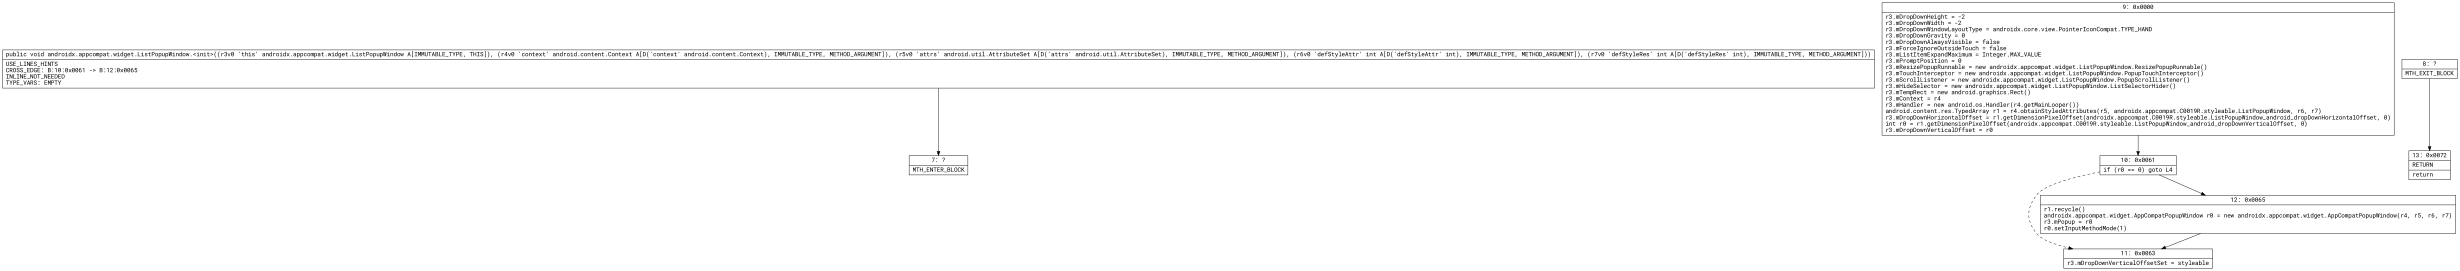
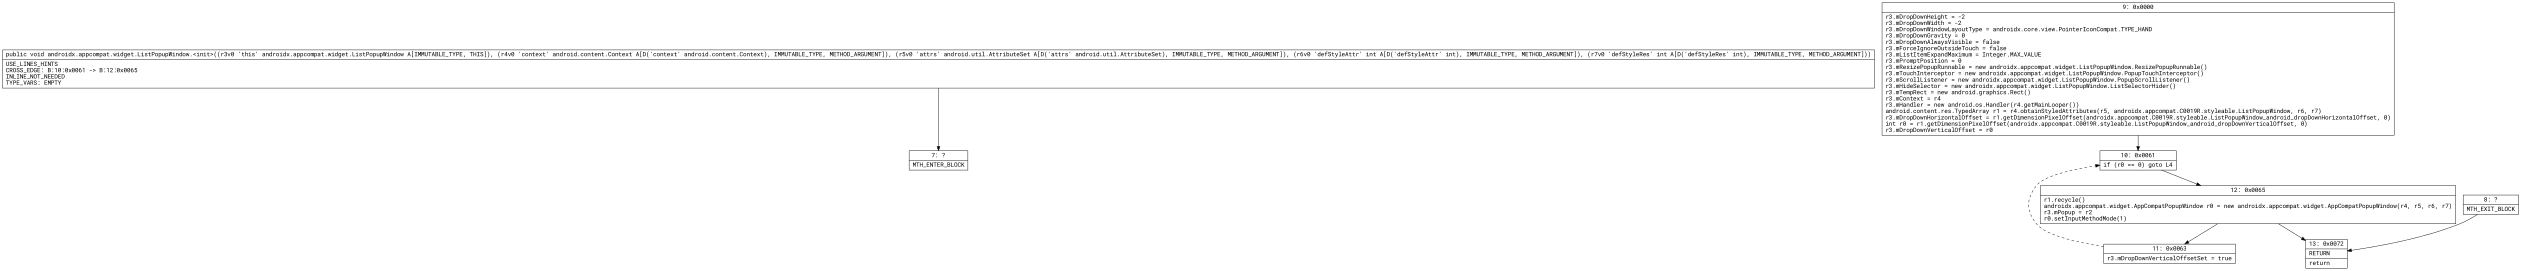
(2034, 199) -> (2029, 209)
(2068, 222) -> (2068, 212)
none -> (2290, 231)
(2138, 263) -> (2170, 258)
